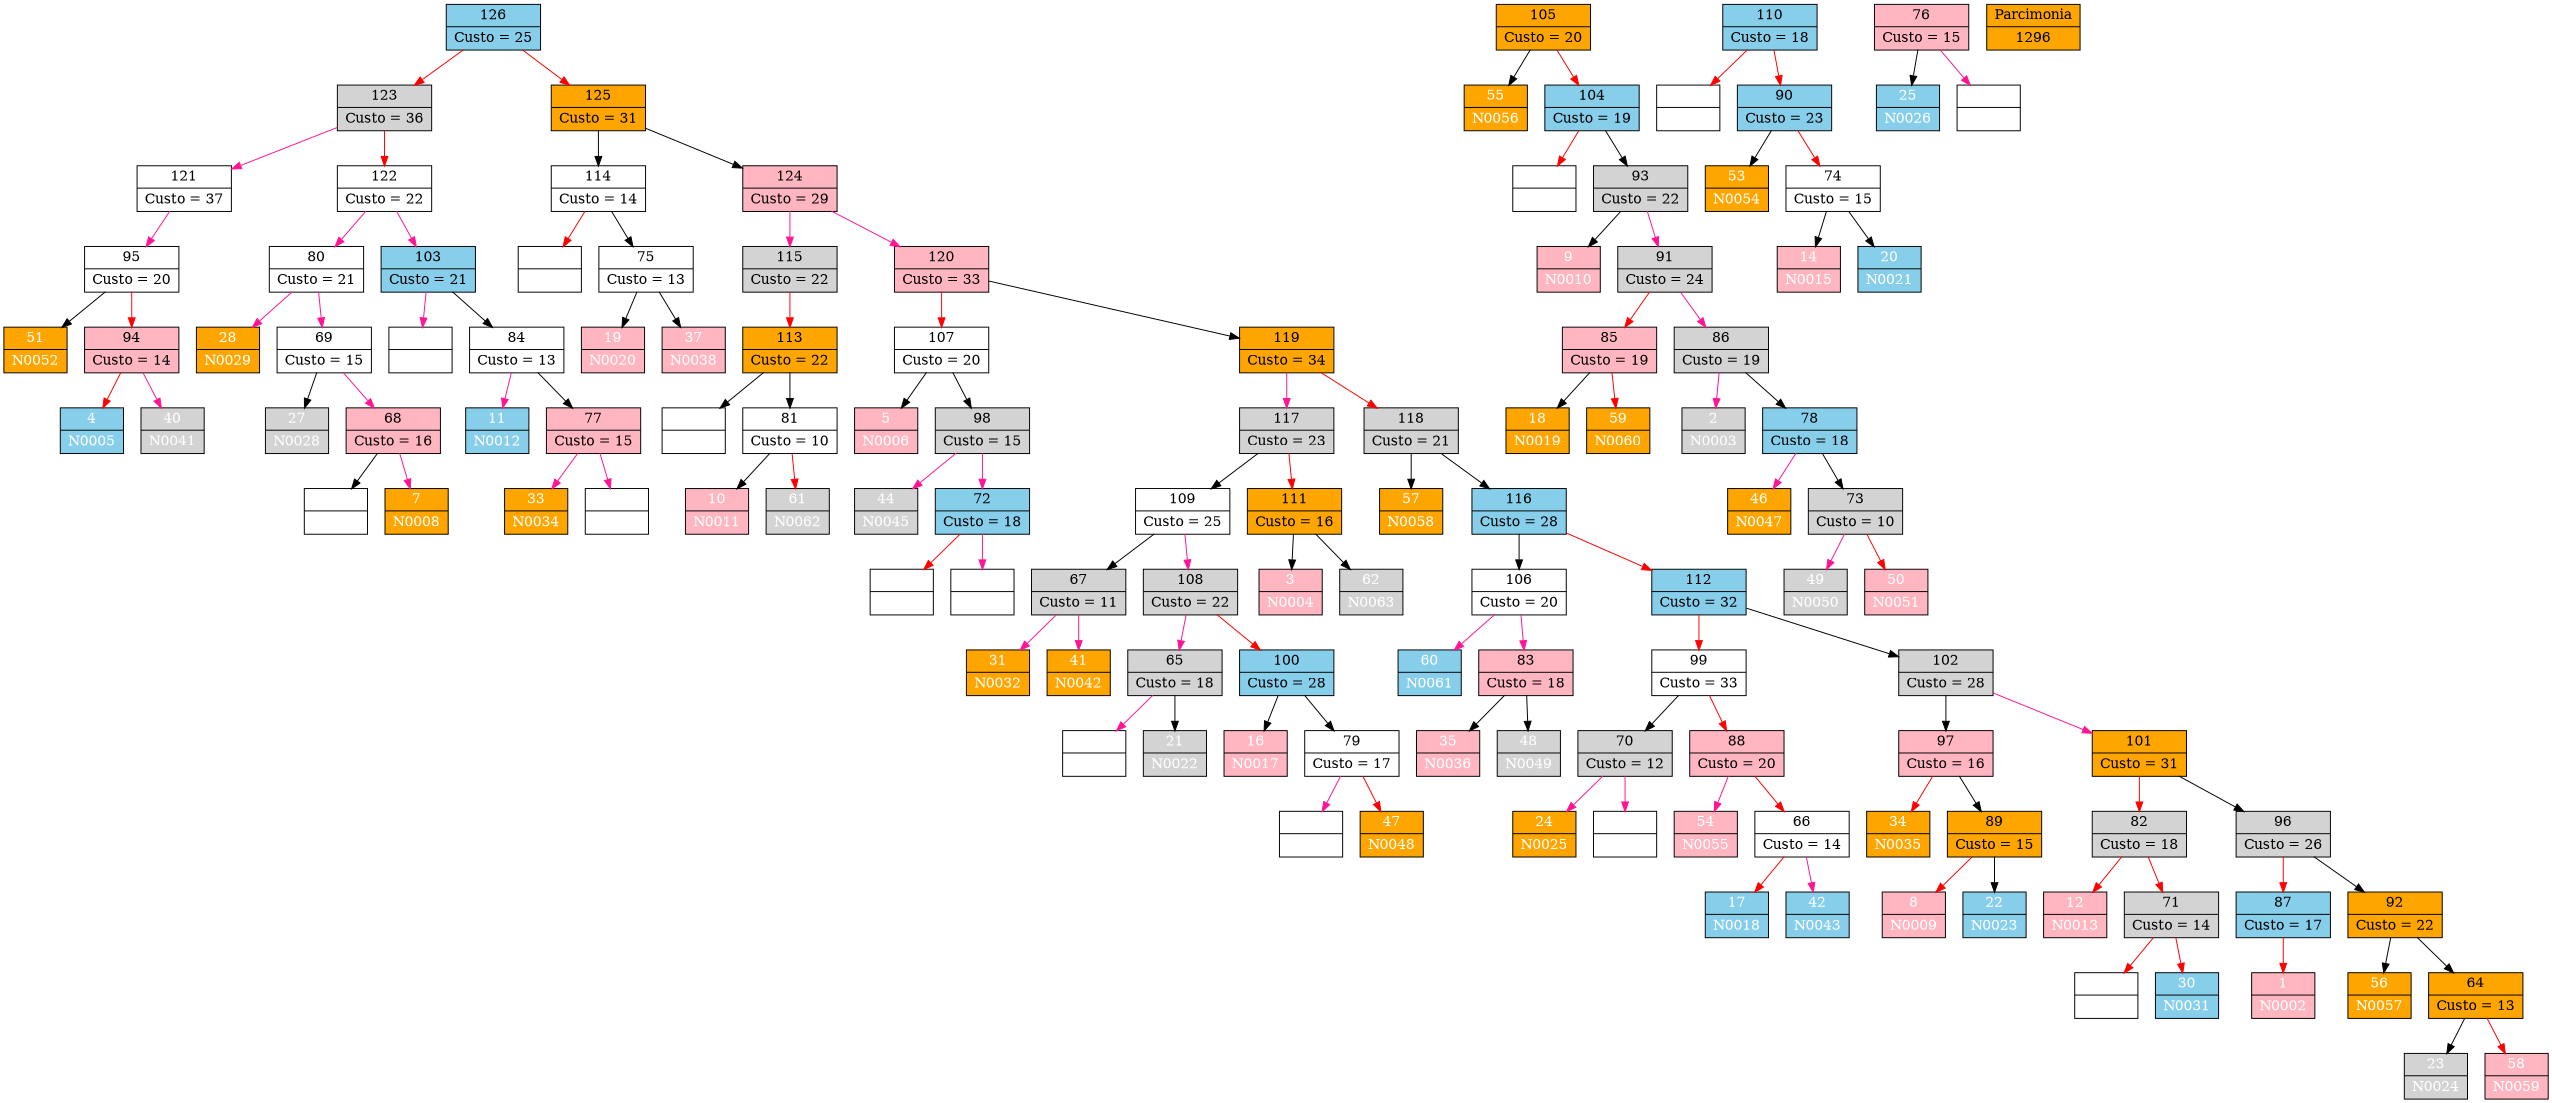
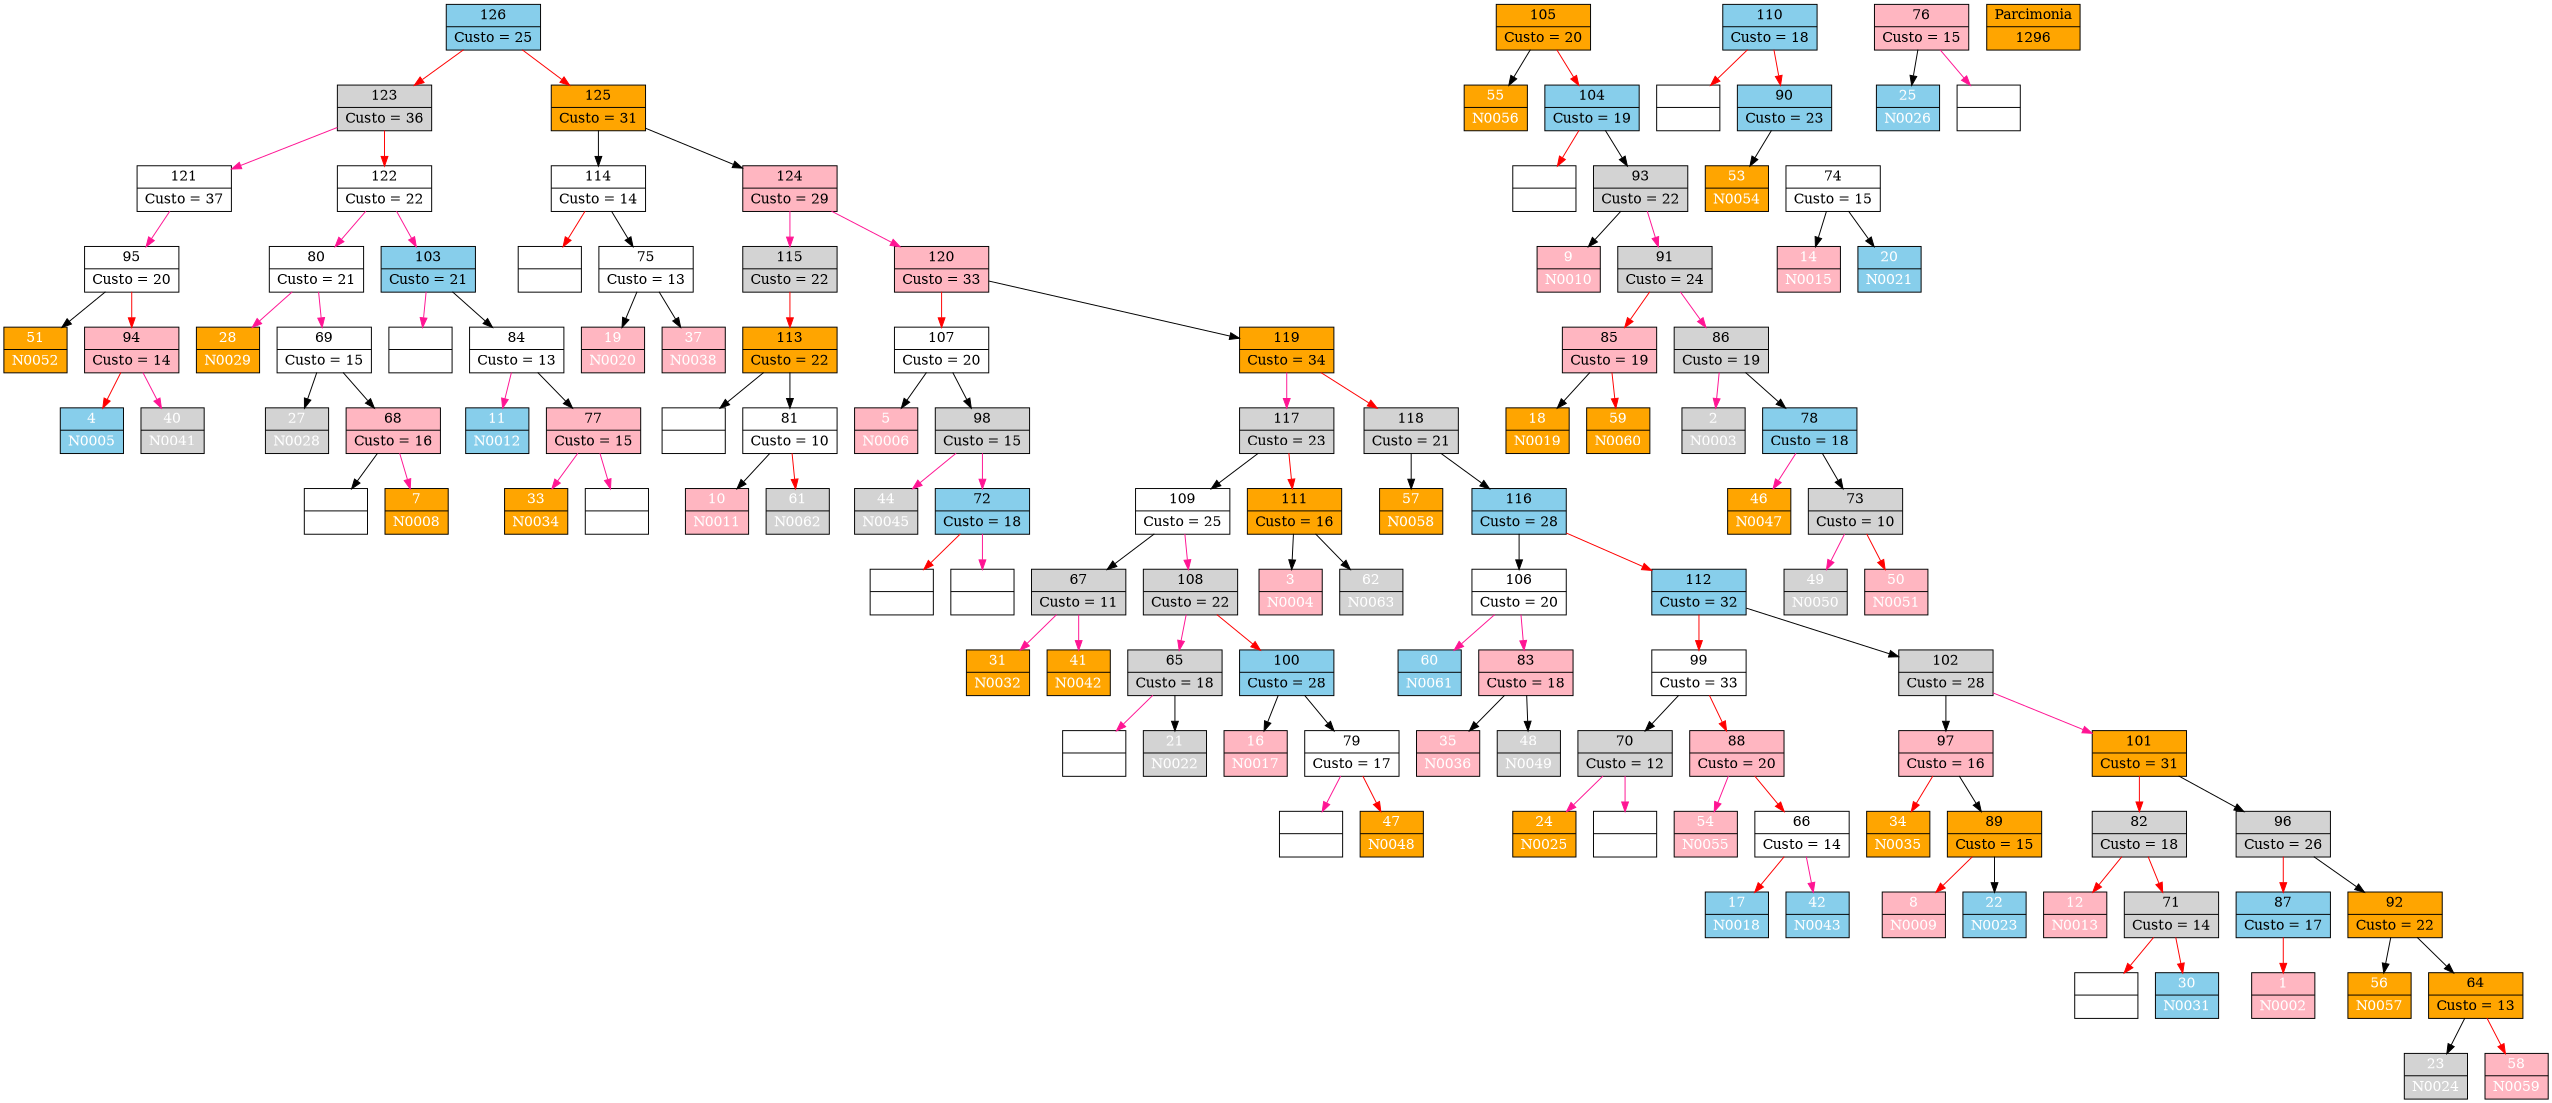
(1806, 144) -> none
(355, 387) -> (355, 387)
